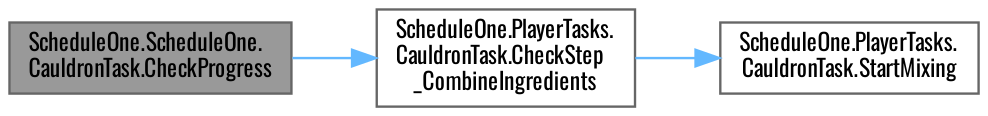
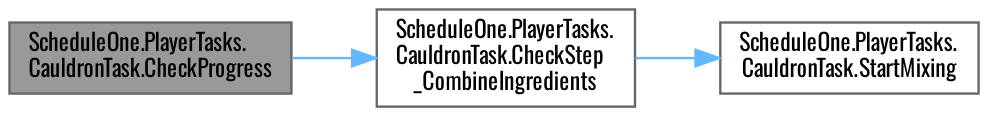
(150, 58) -> (150, 58)
